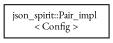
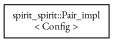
(57, 21) -> (57, 21)
